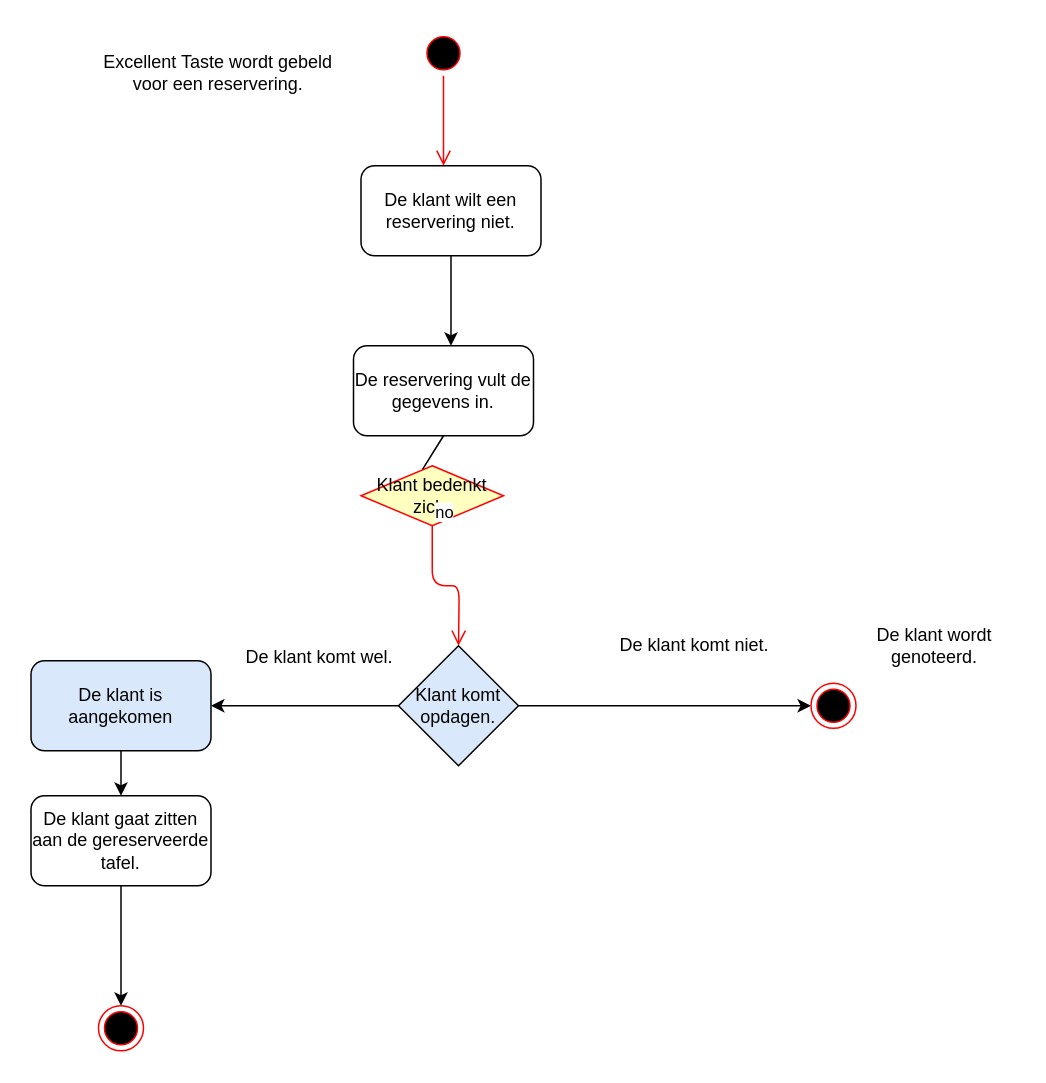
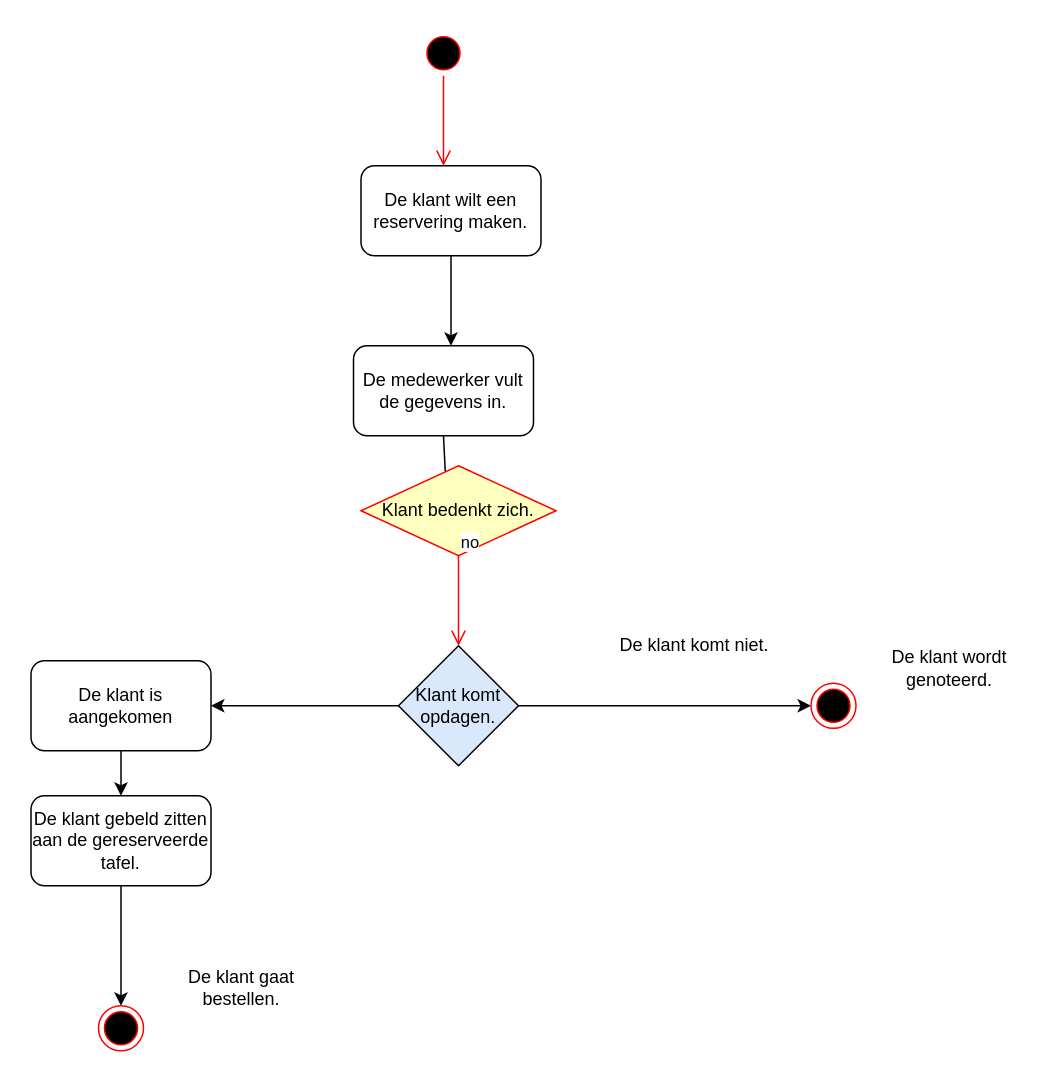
(218, 72) -> none
(451, 211) -> (451, 211)
(443, 391) -> (443, 391)
(432, 496) -> (458, 511)
(935, 646) -> (950, 668)
(320, 657) -> none
(121, 706) -> (121, 706)
(121, 841) -> (121, 841)
none -> (241, 987)
